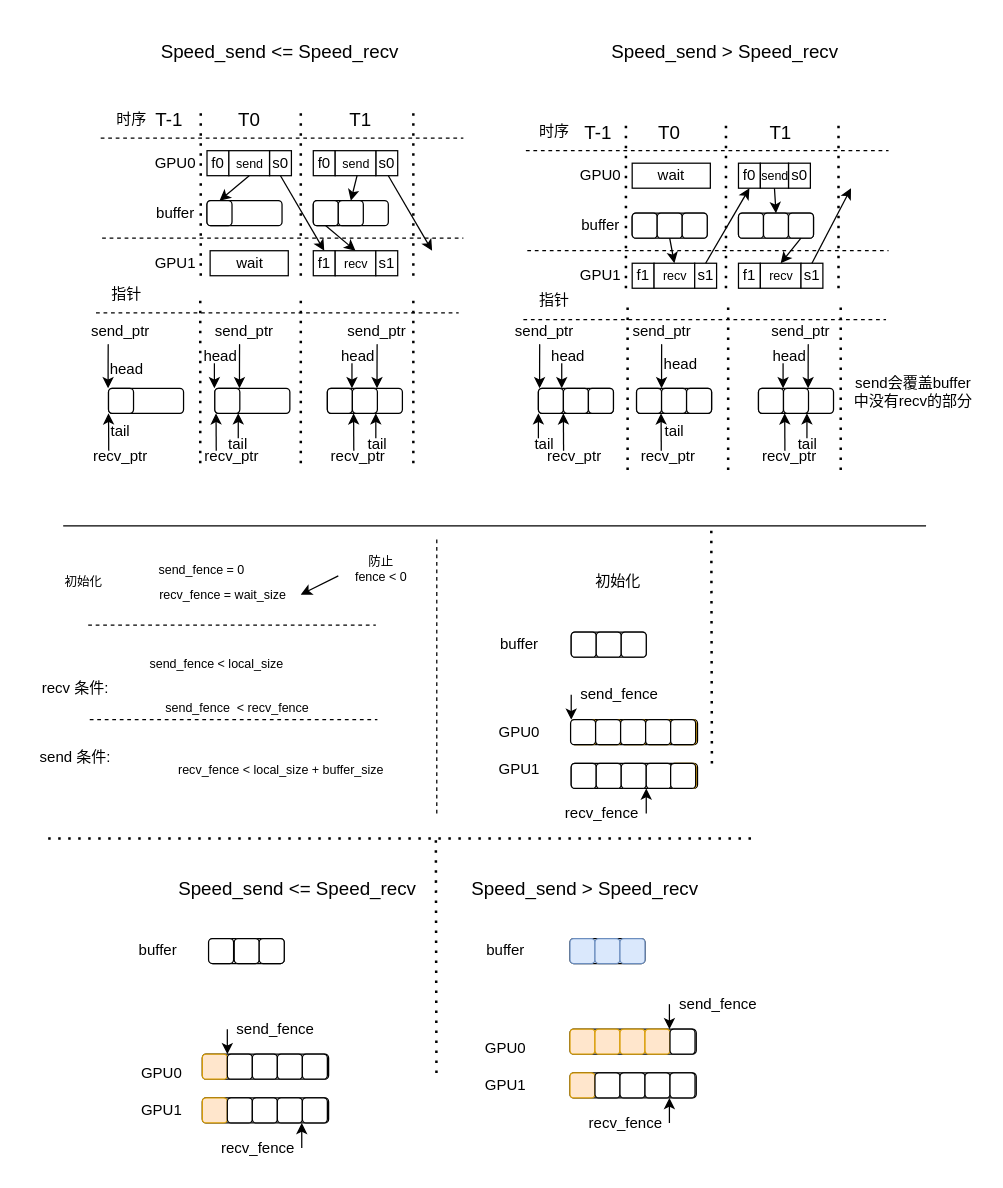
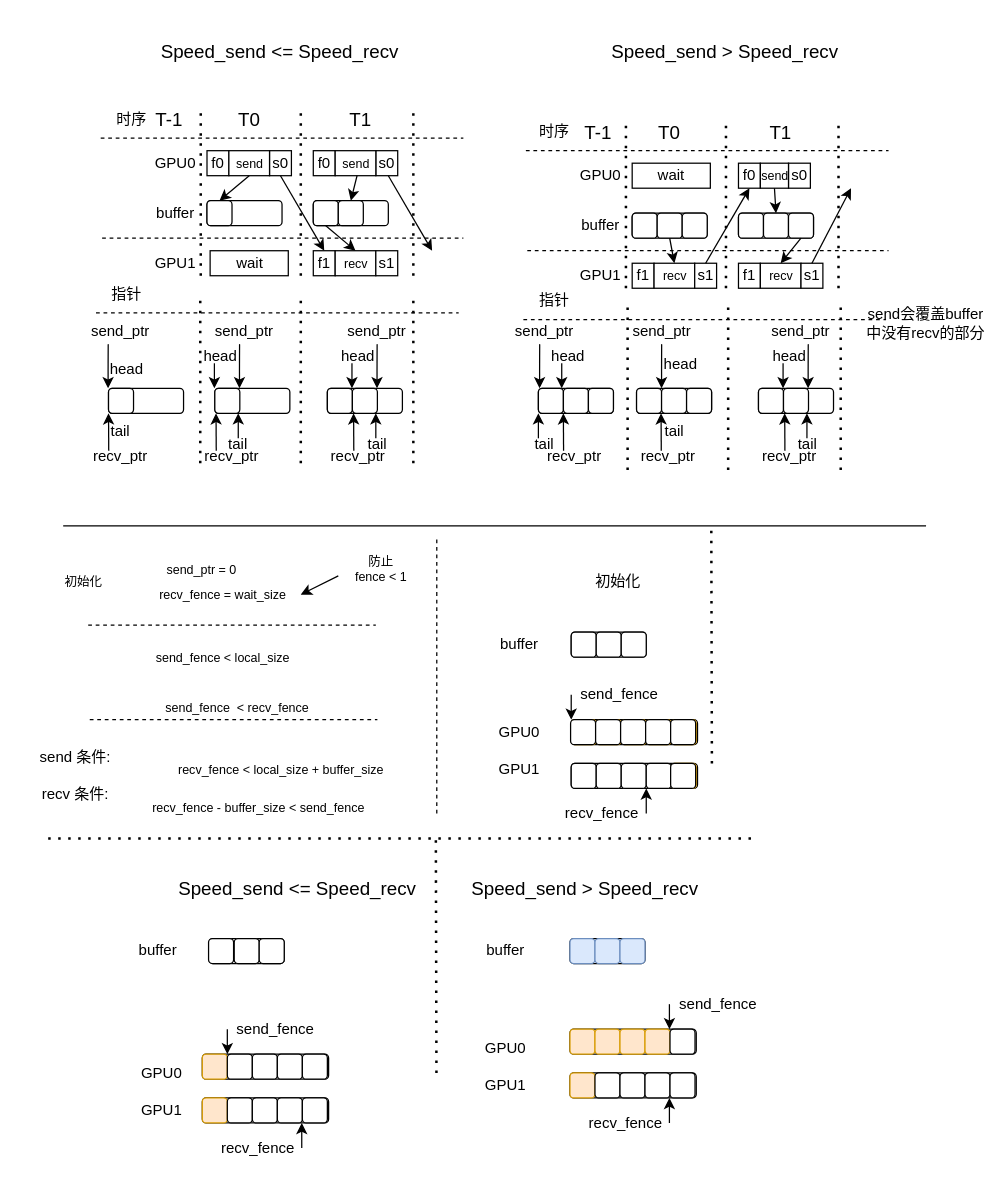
(913, 391) -> (926, 323)
(202, 569) -> (202, 569)
(381, 569) -> (381, 569)
(217, 663) -> (223, 657)
(76, 688) -> (76, 794)
none -> (258, 807)
